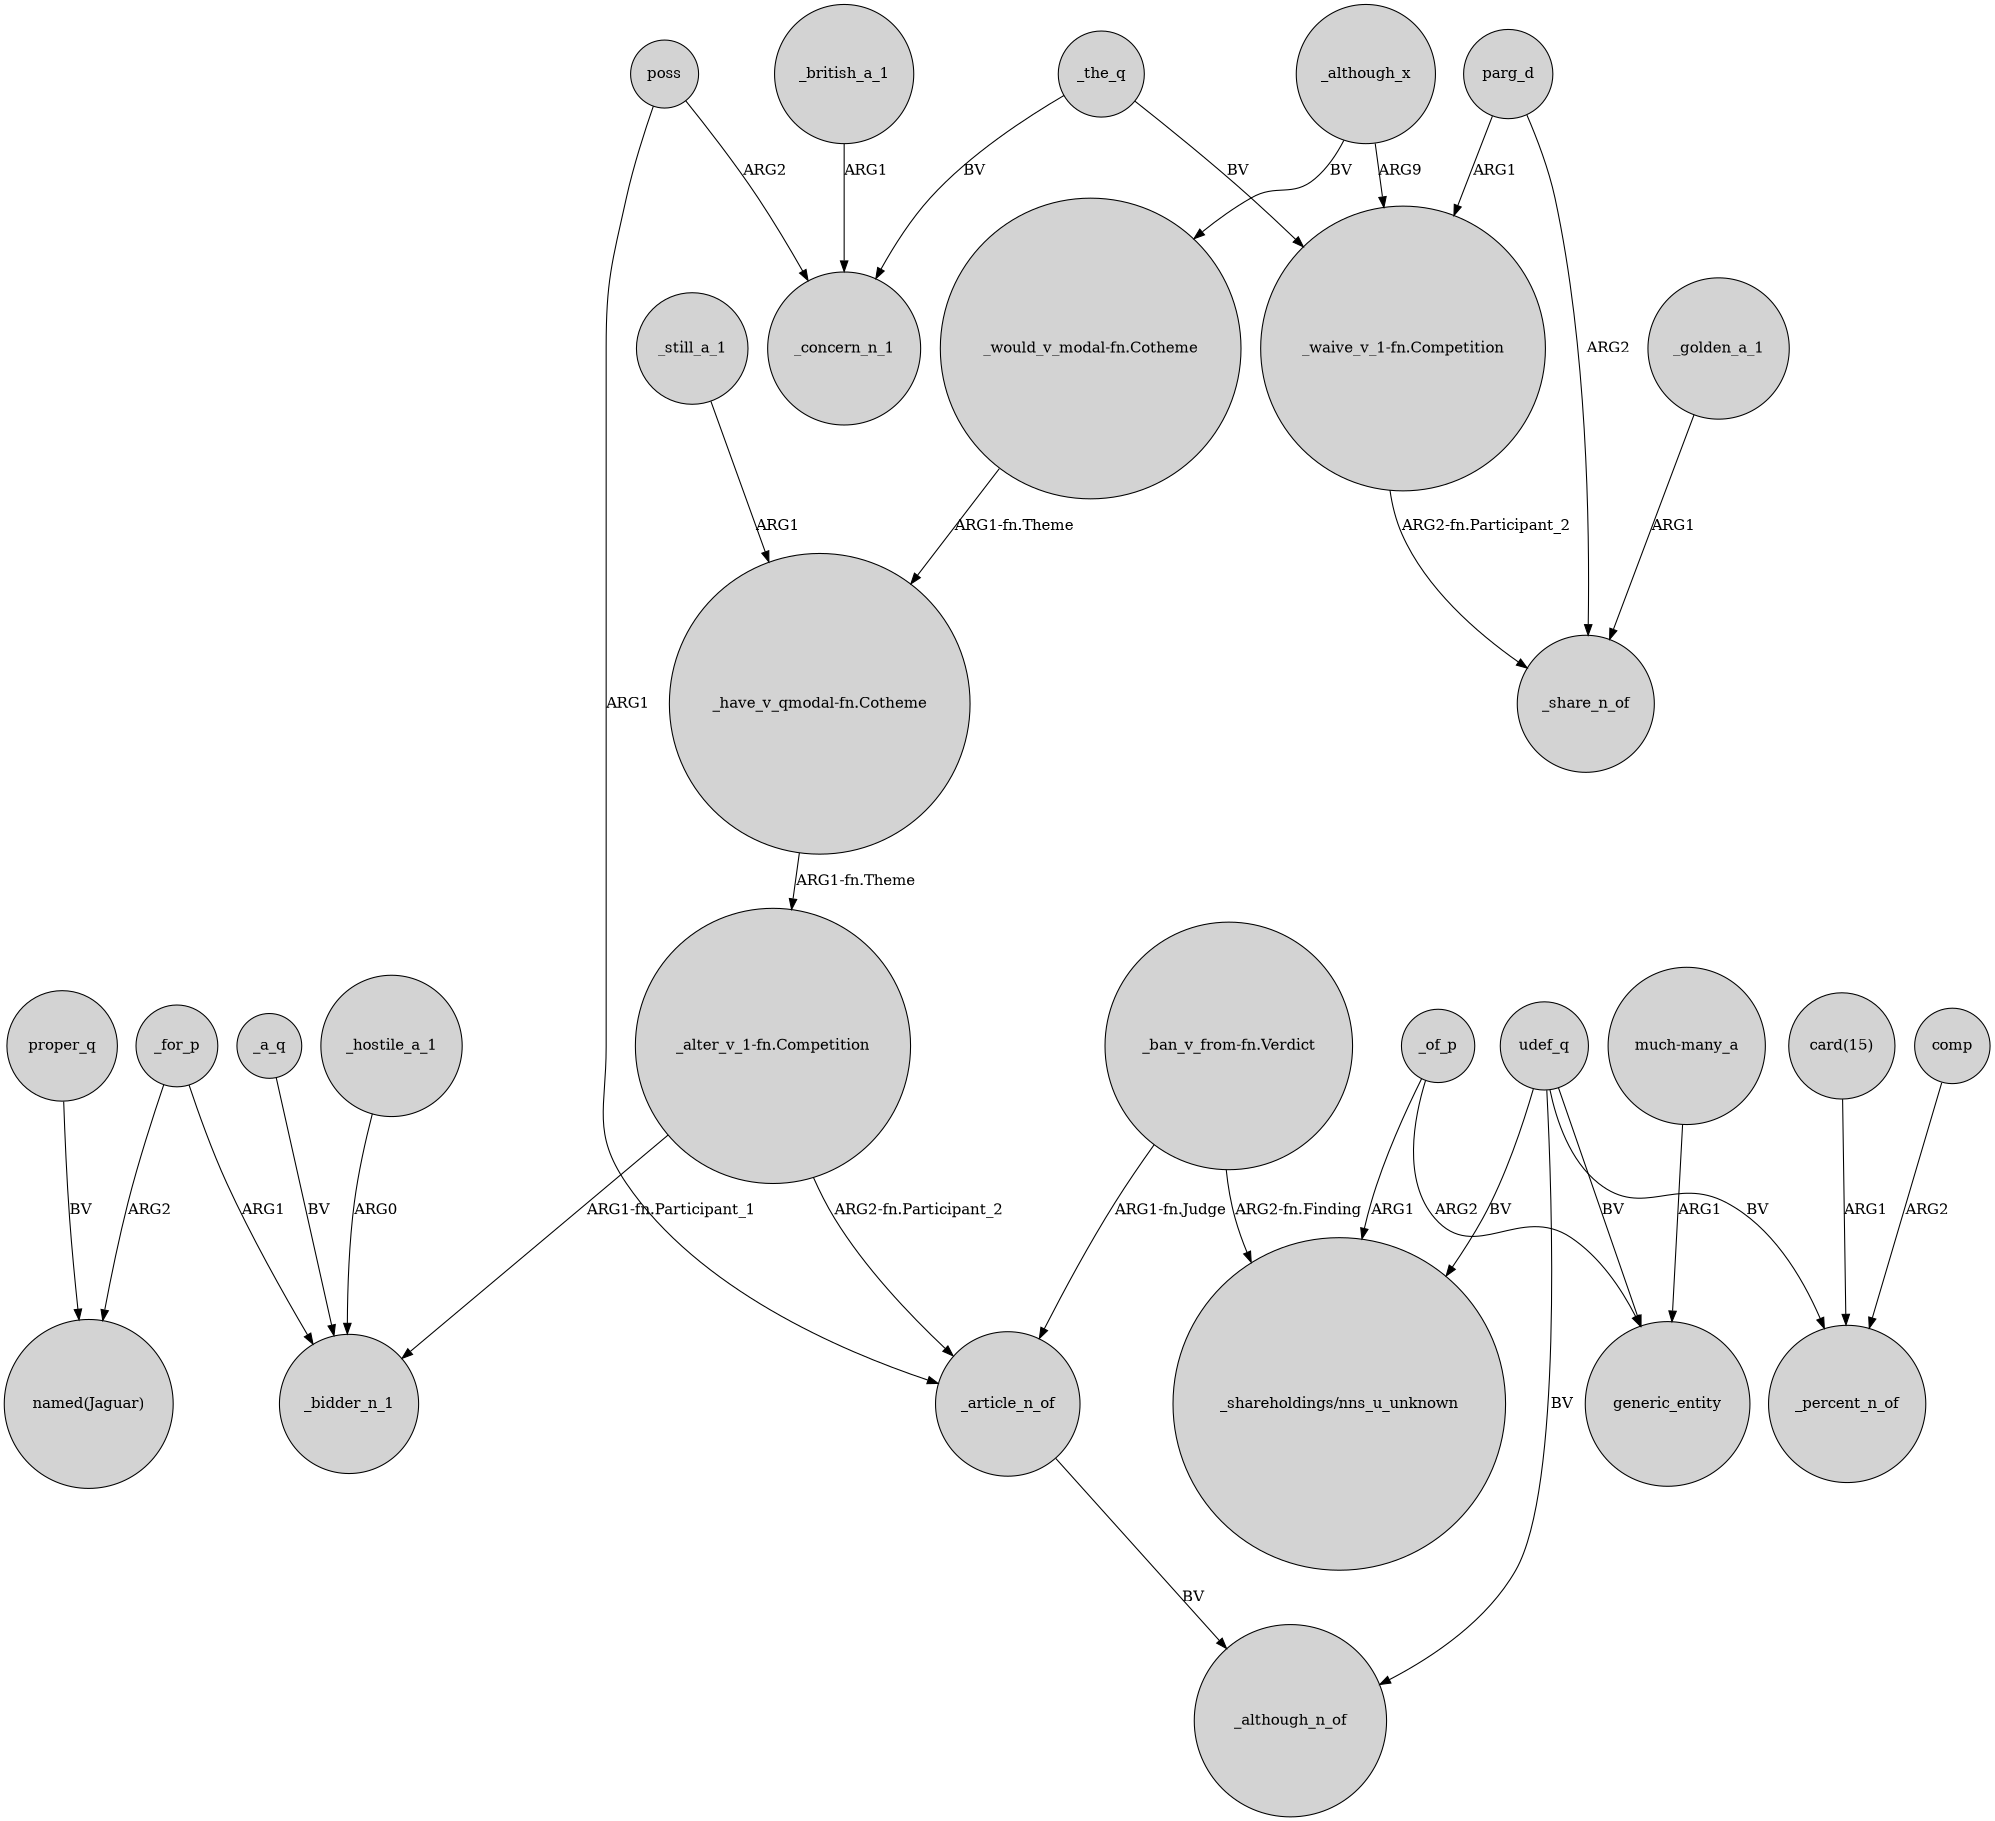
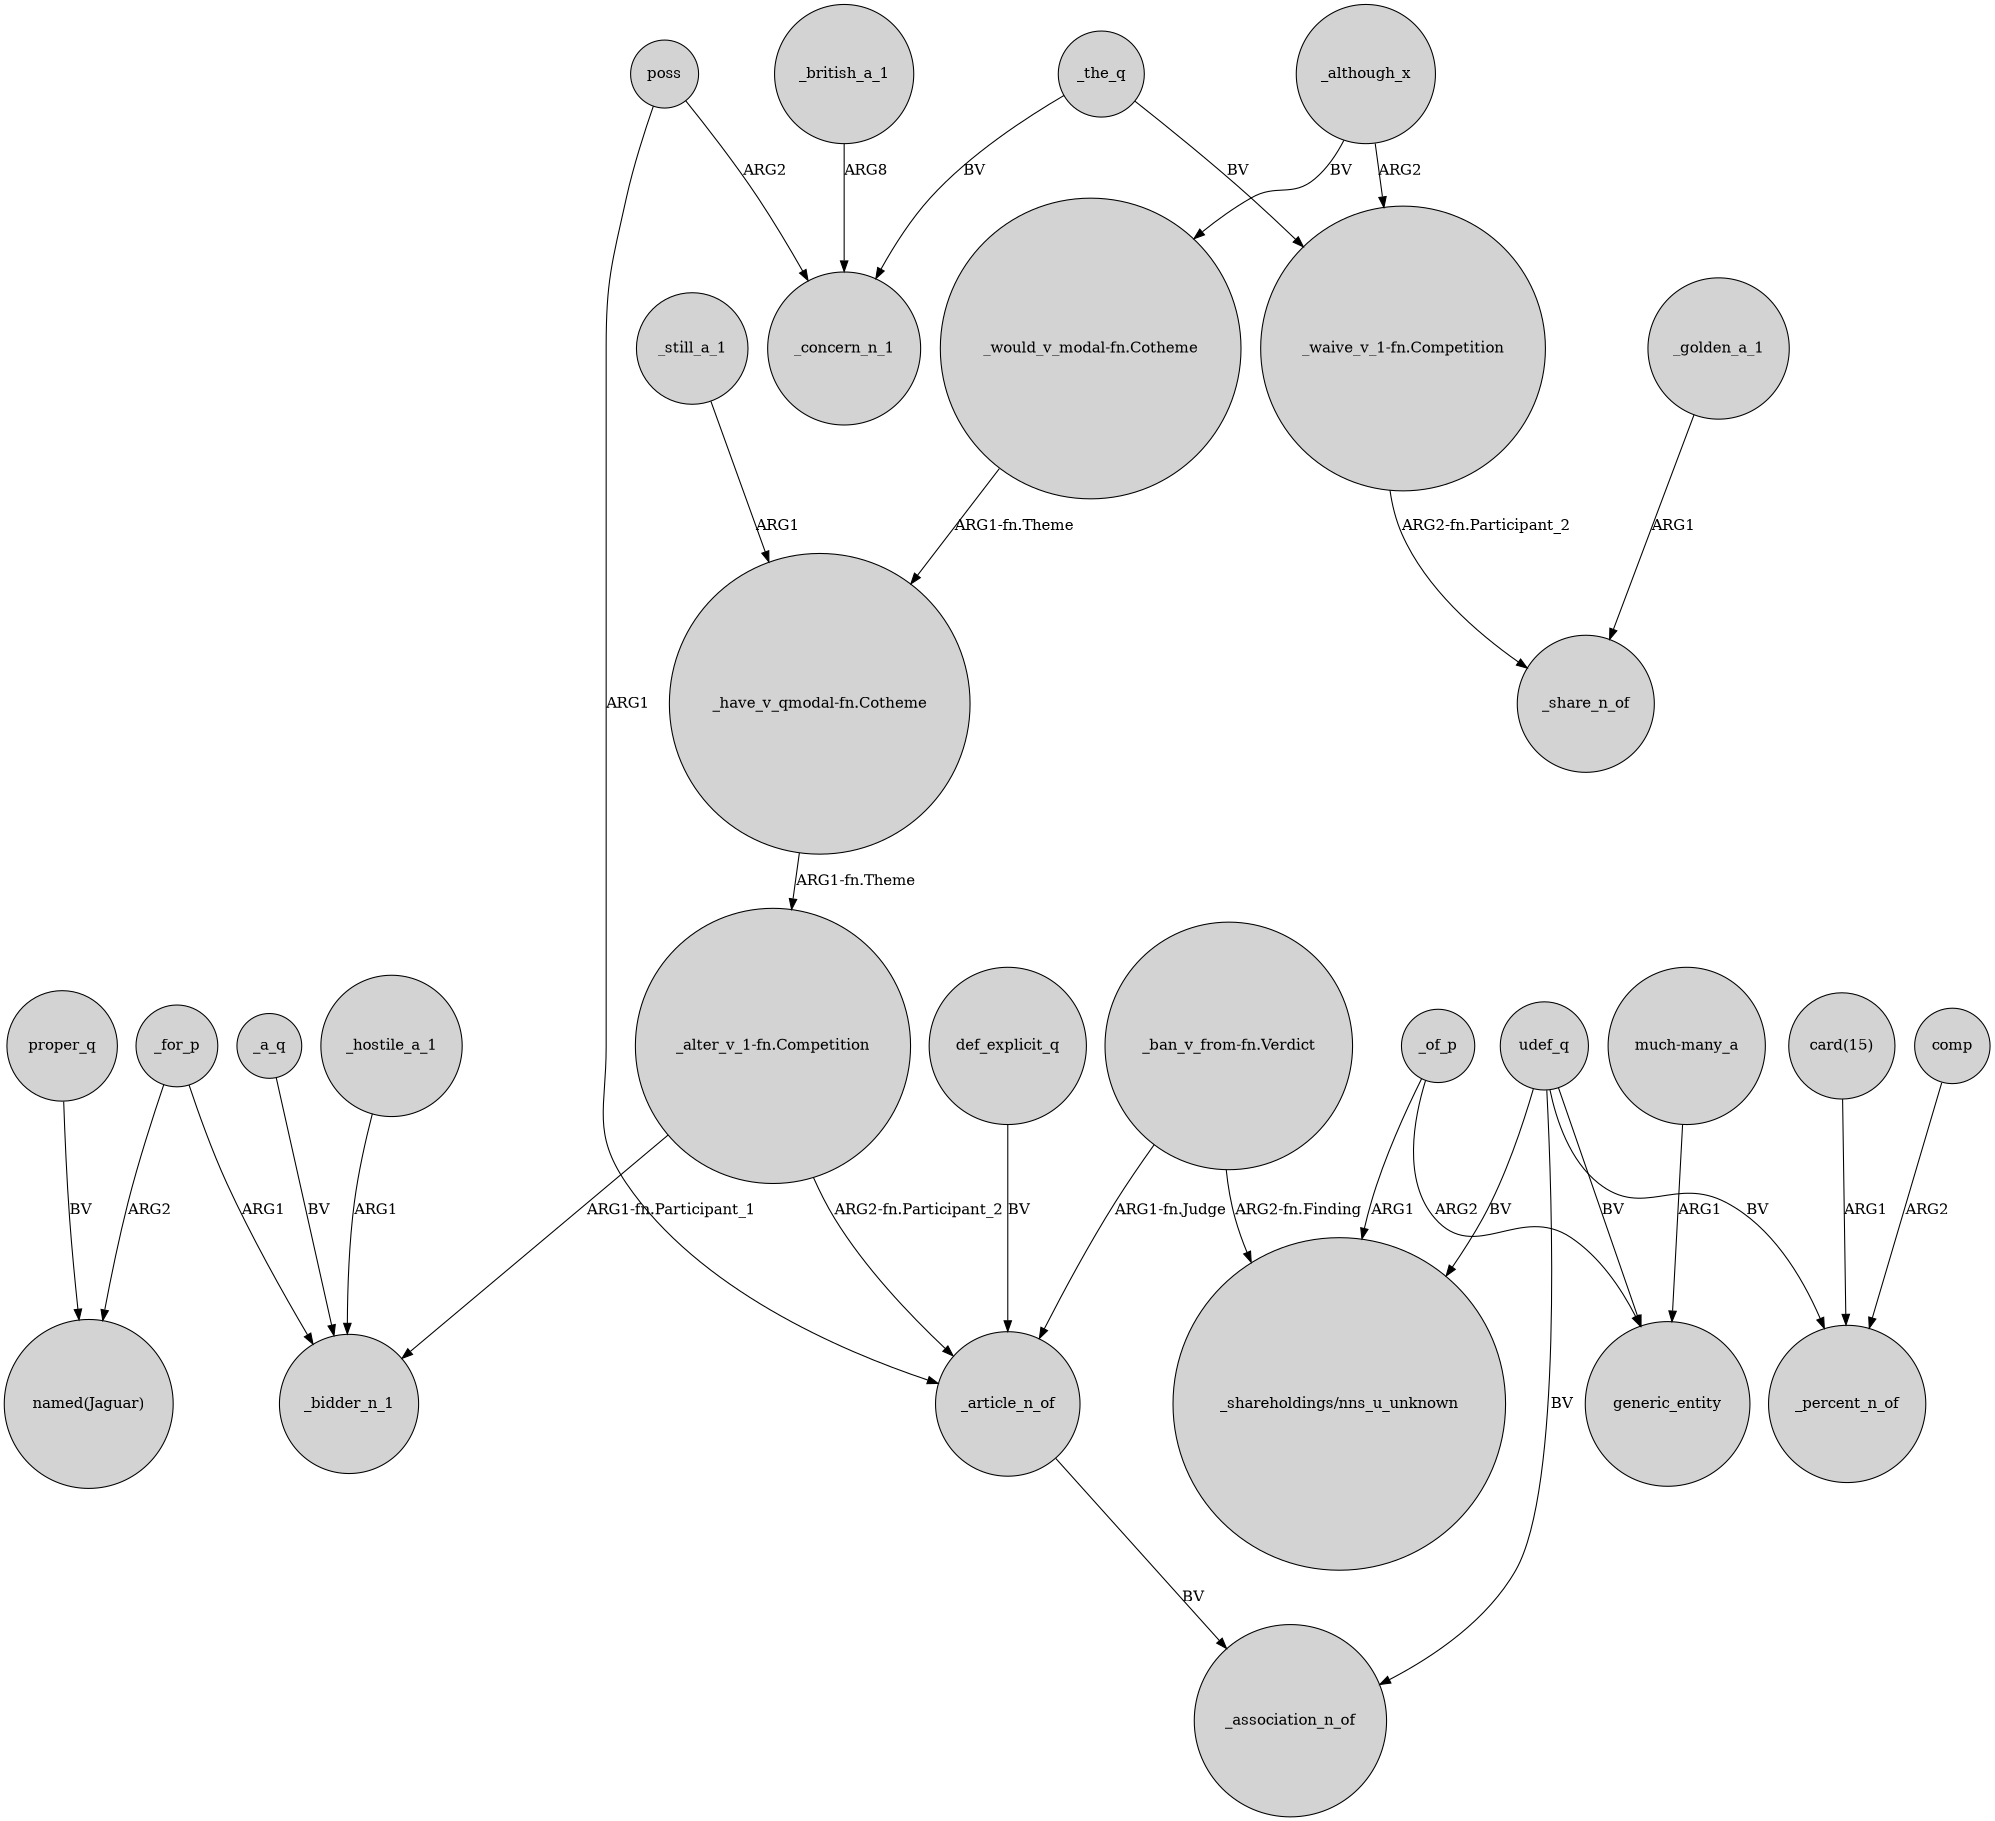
(1508, 74) -> none
(866, 171) -> (866, 171)
(1400, 171) -> (1400, 171)
none -> (1008, 1046)
(376, 1210) -> (376, 1210)
(1290, 1721) -> (1290, 1721)
